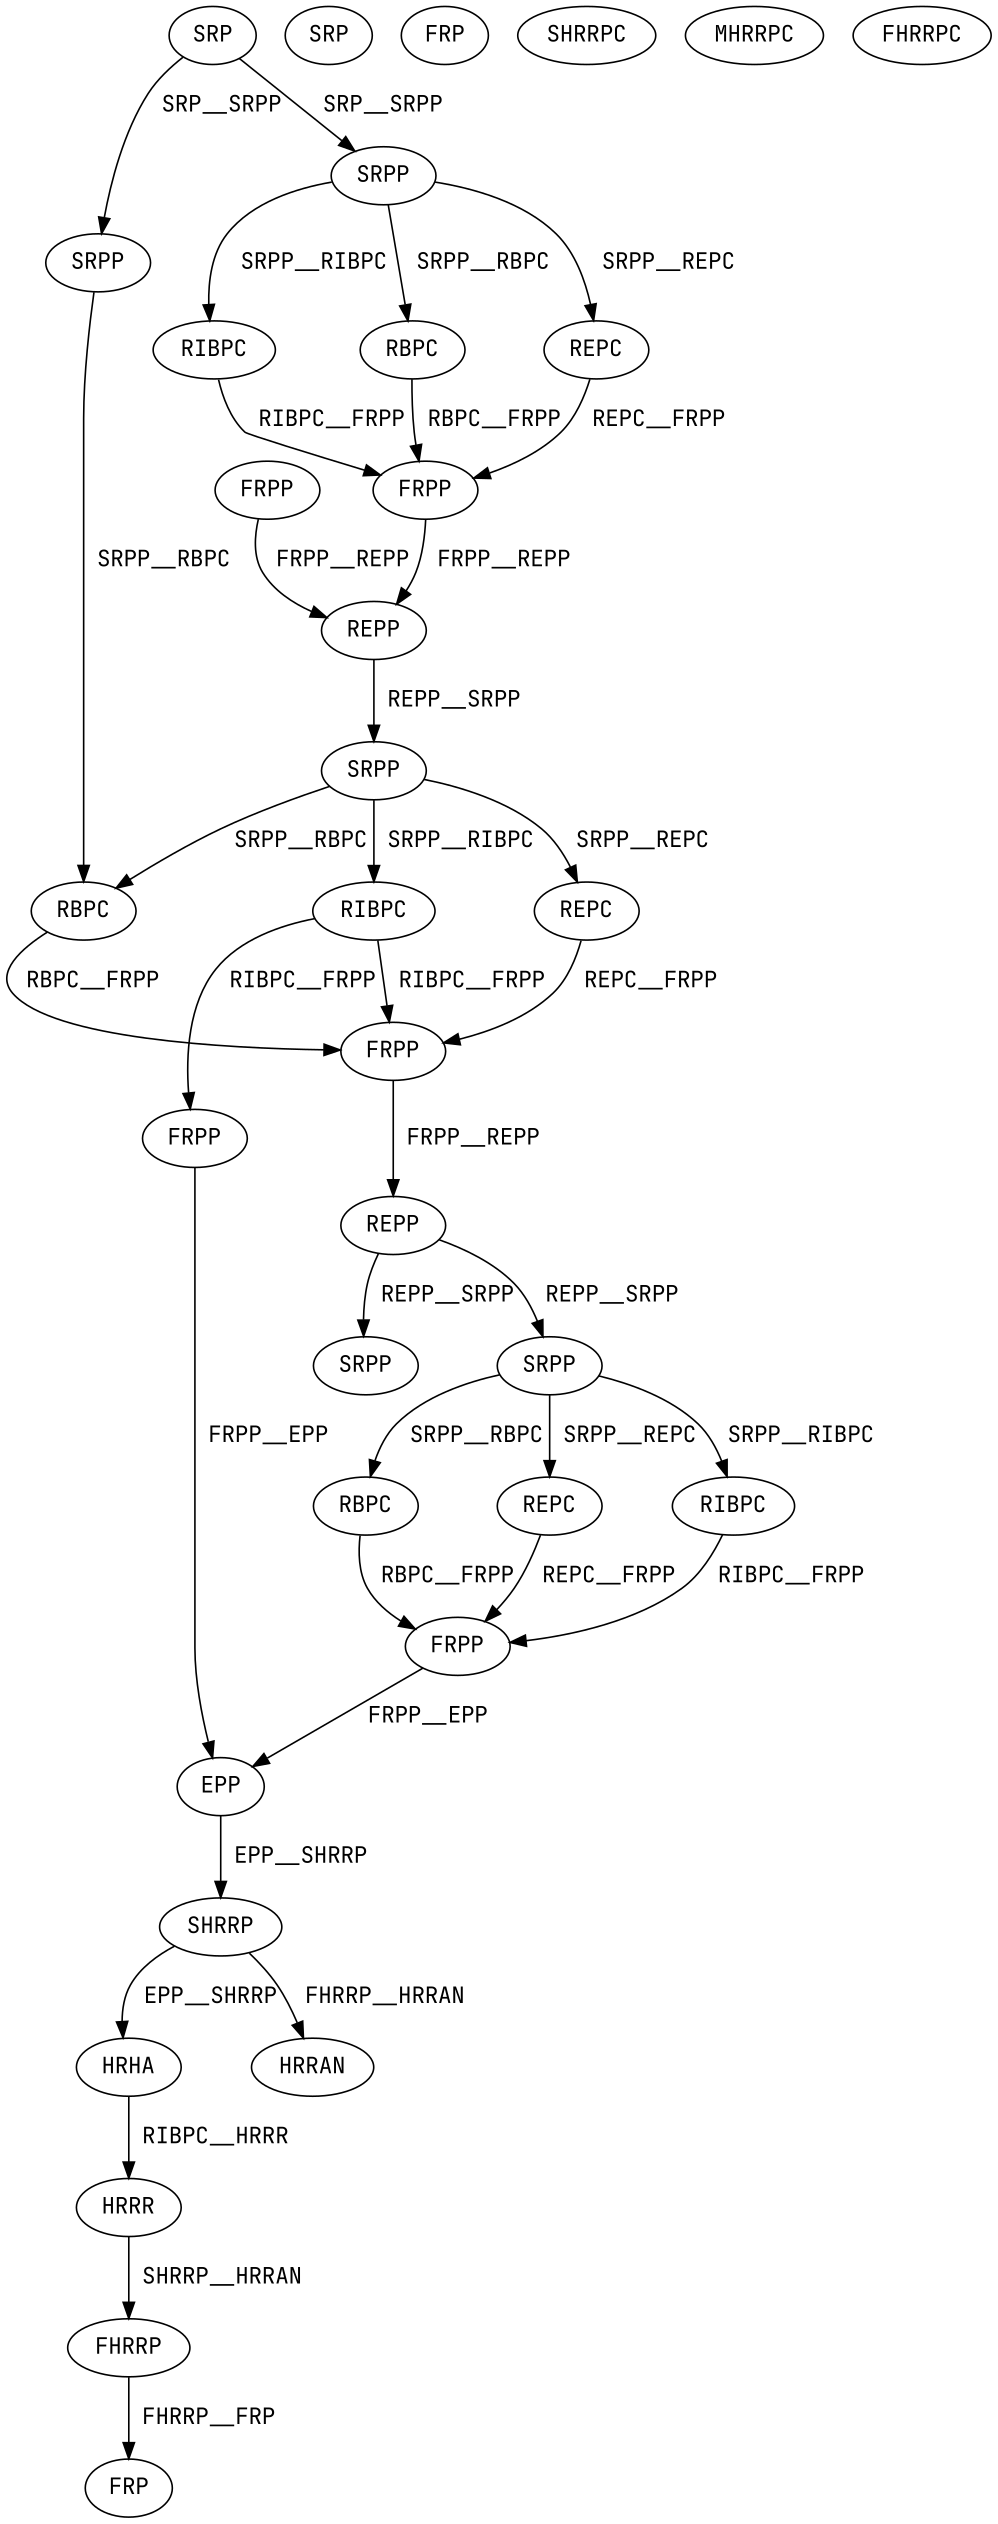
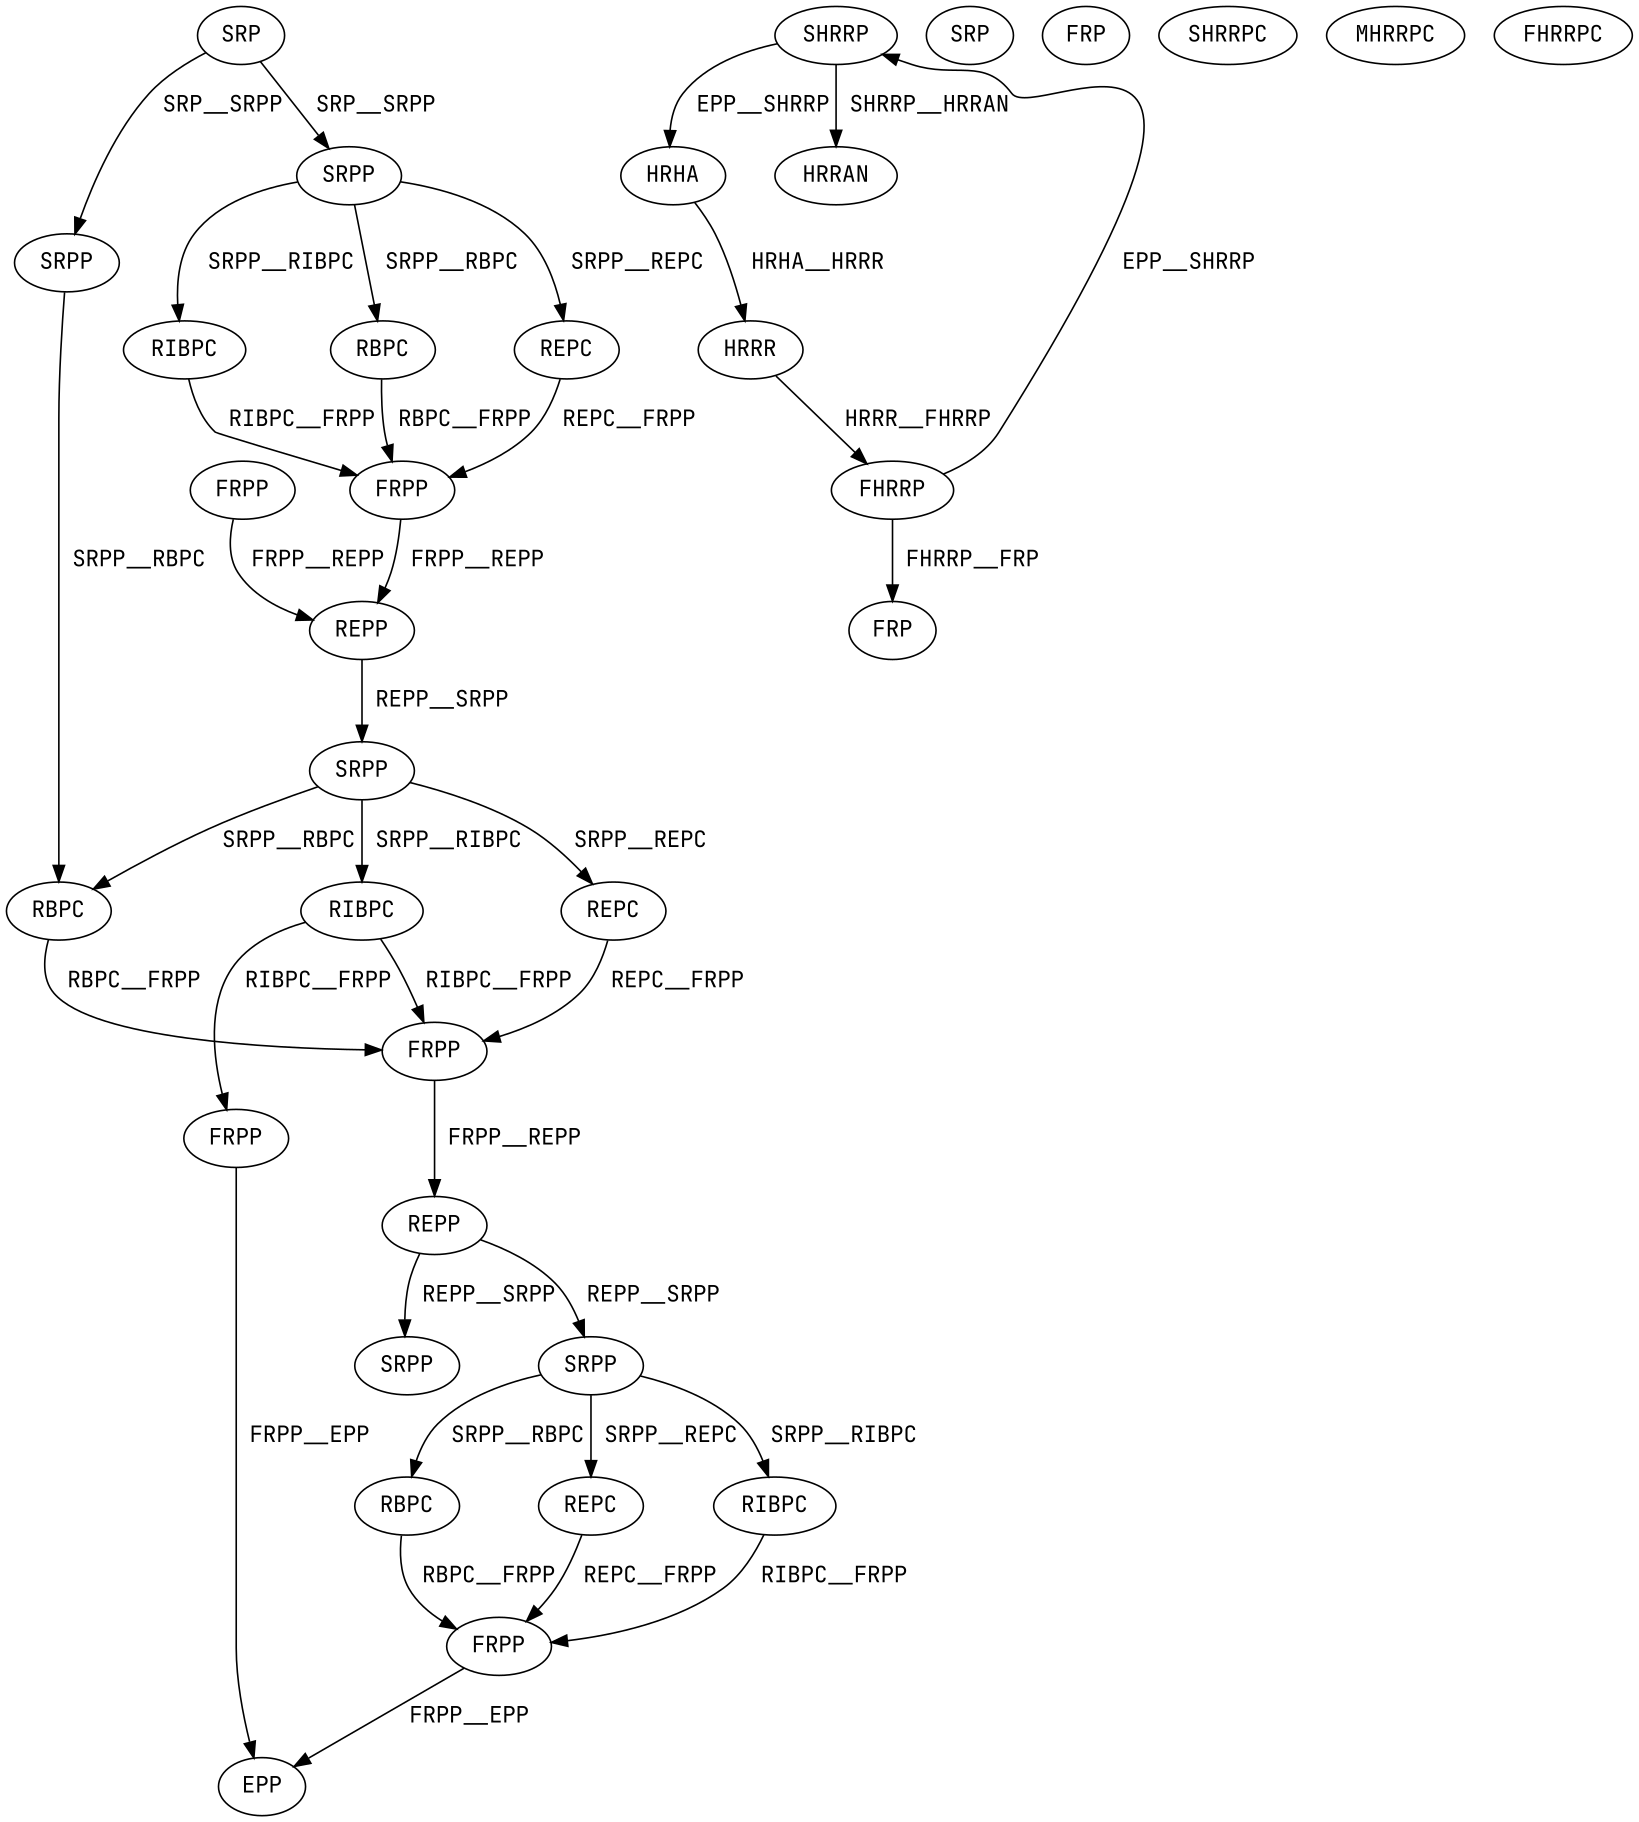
(221, 1849) -> (1128, 190)
(379, 1997) -> (923, 106)
(209, 2137) -> (811, 263)
(216, 2278) -> (912, 420)
